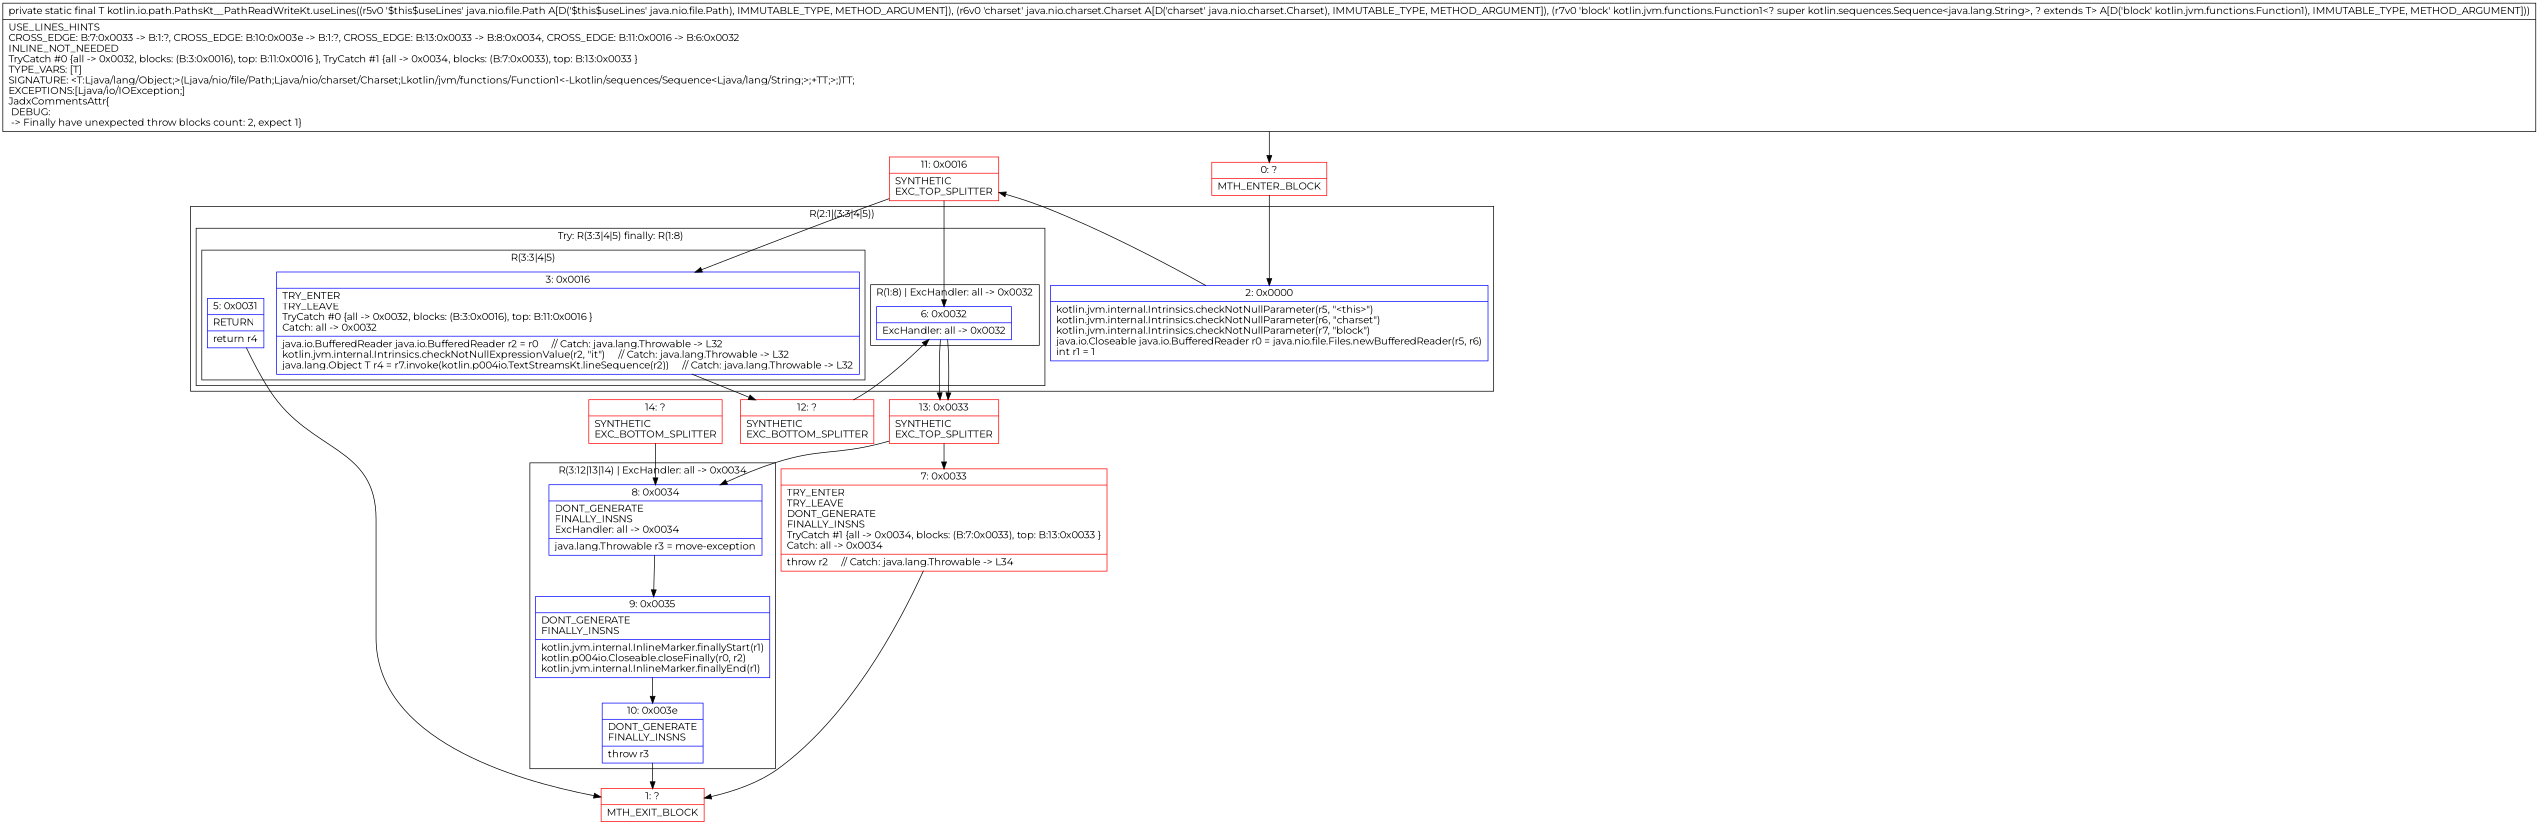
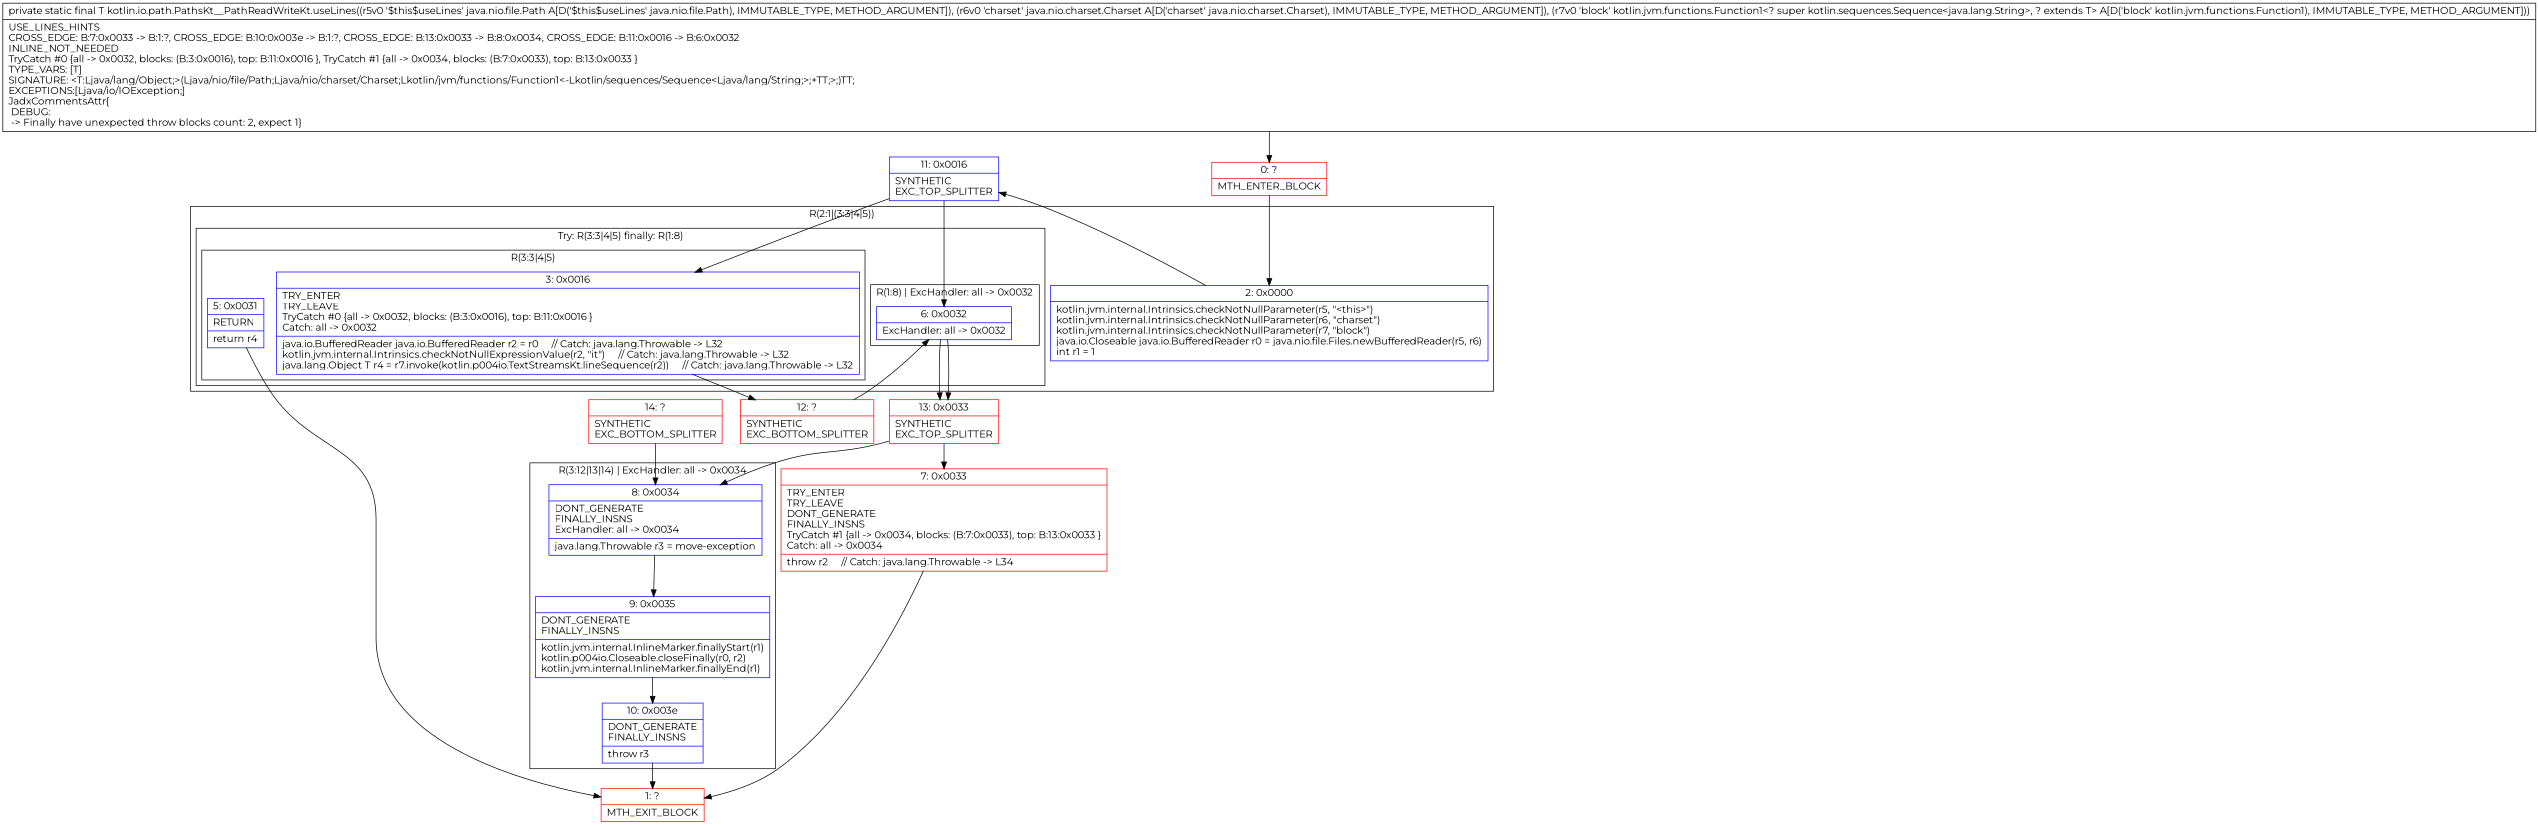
(944, 179) -> (944, 179)
